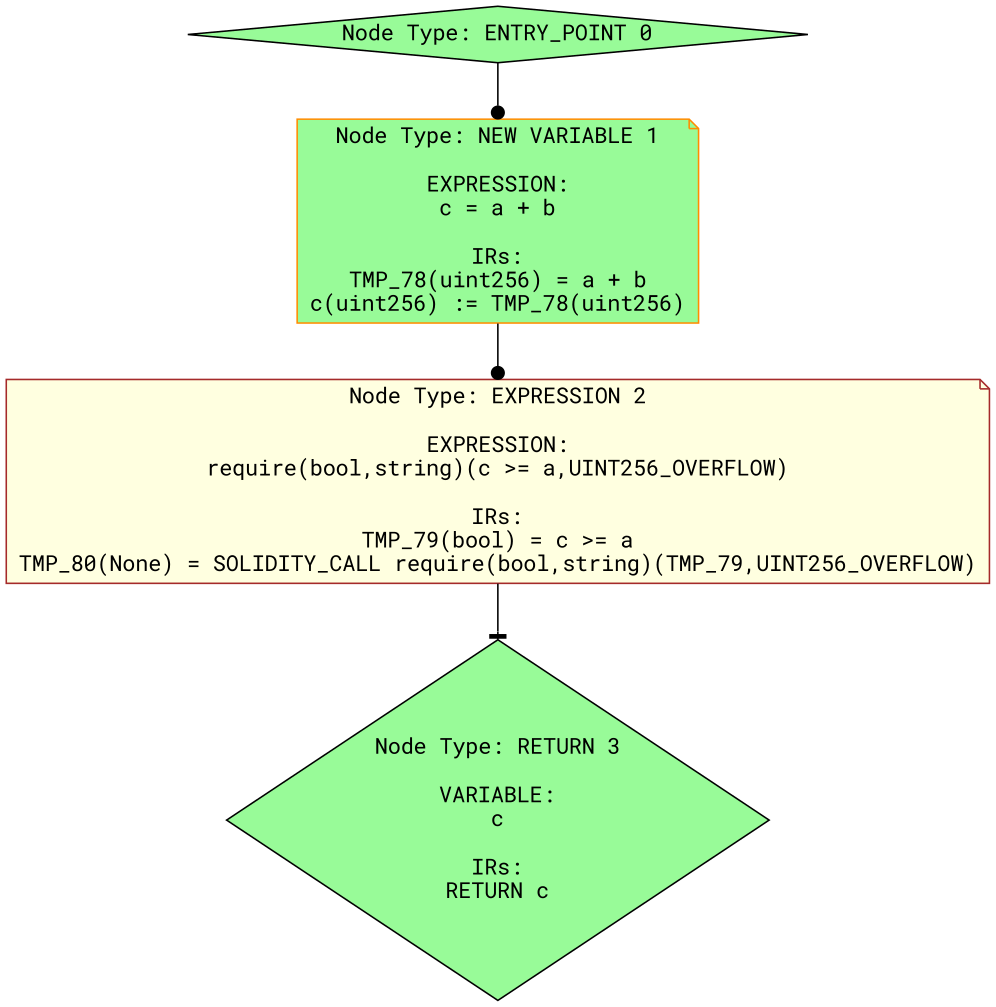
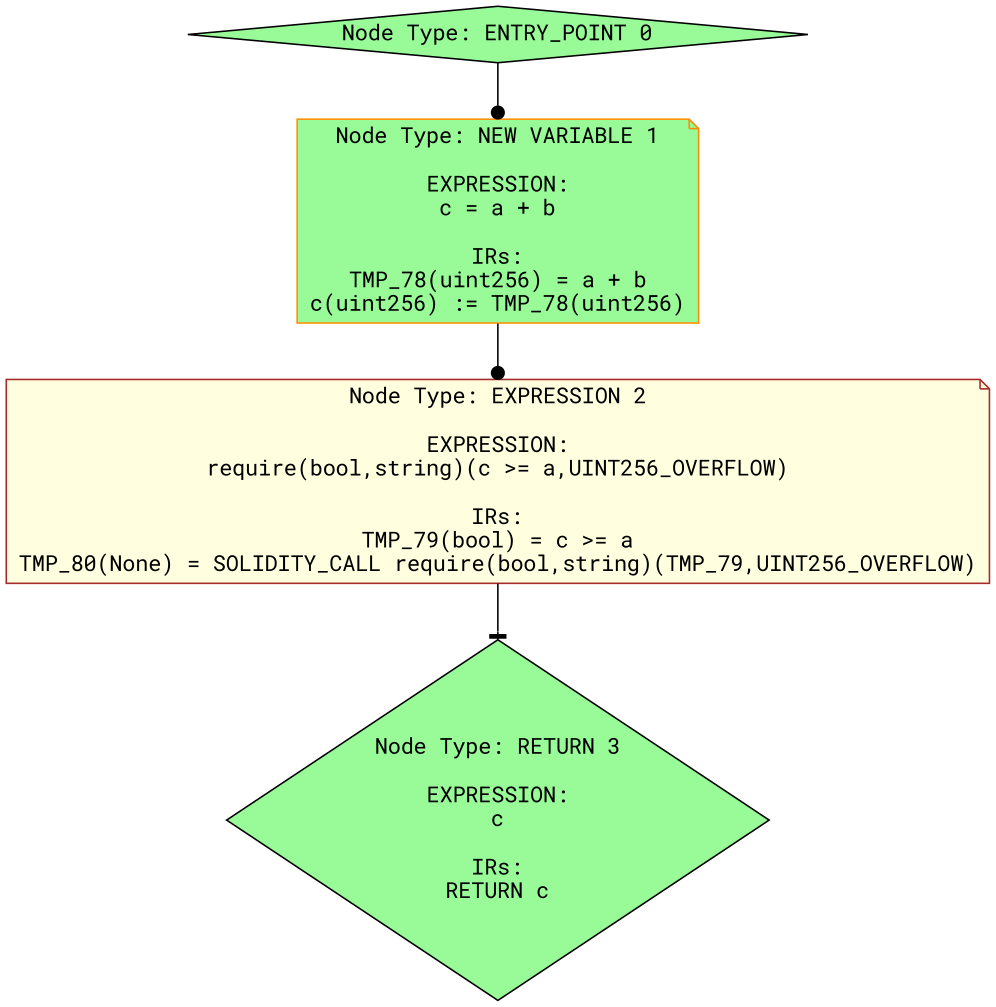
(498, 820) -> (498, 820)
